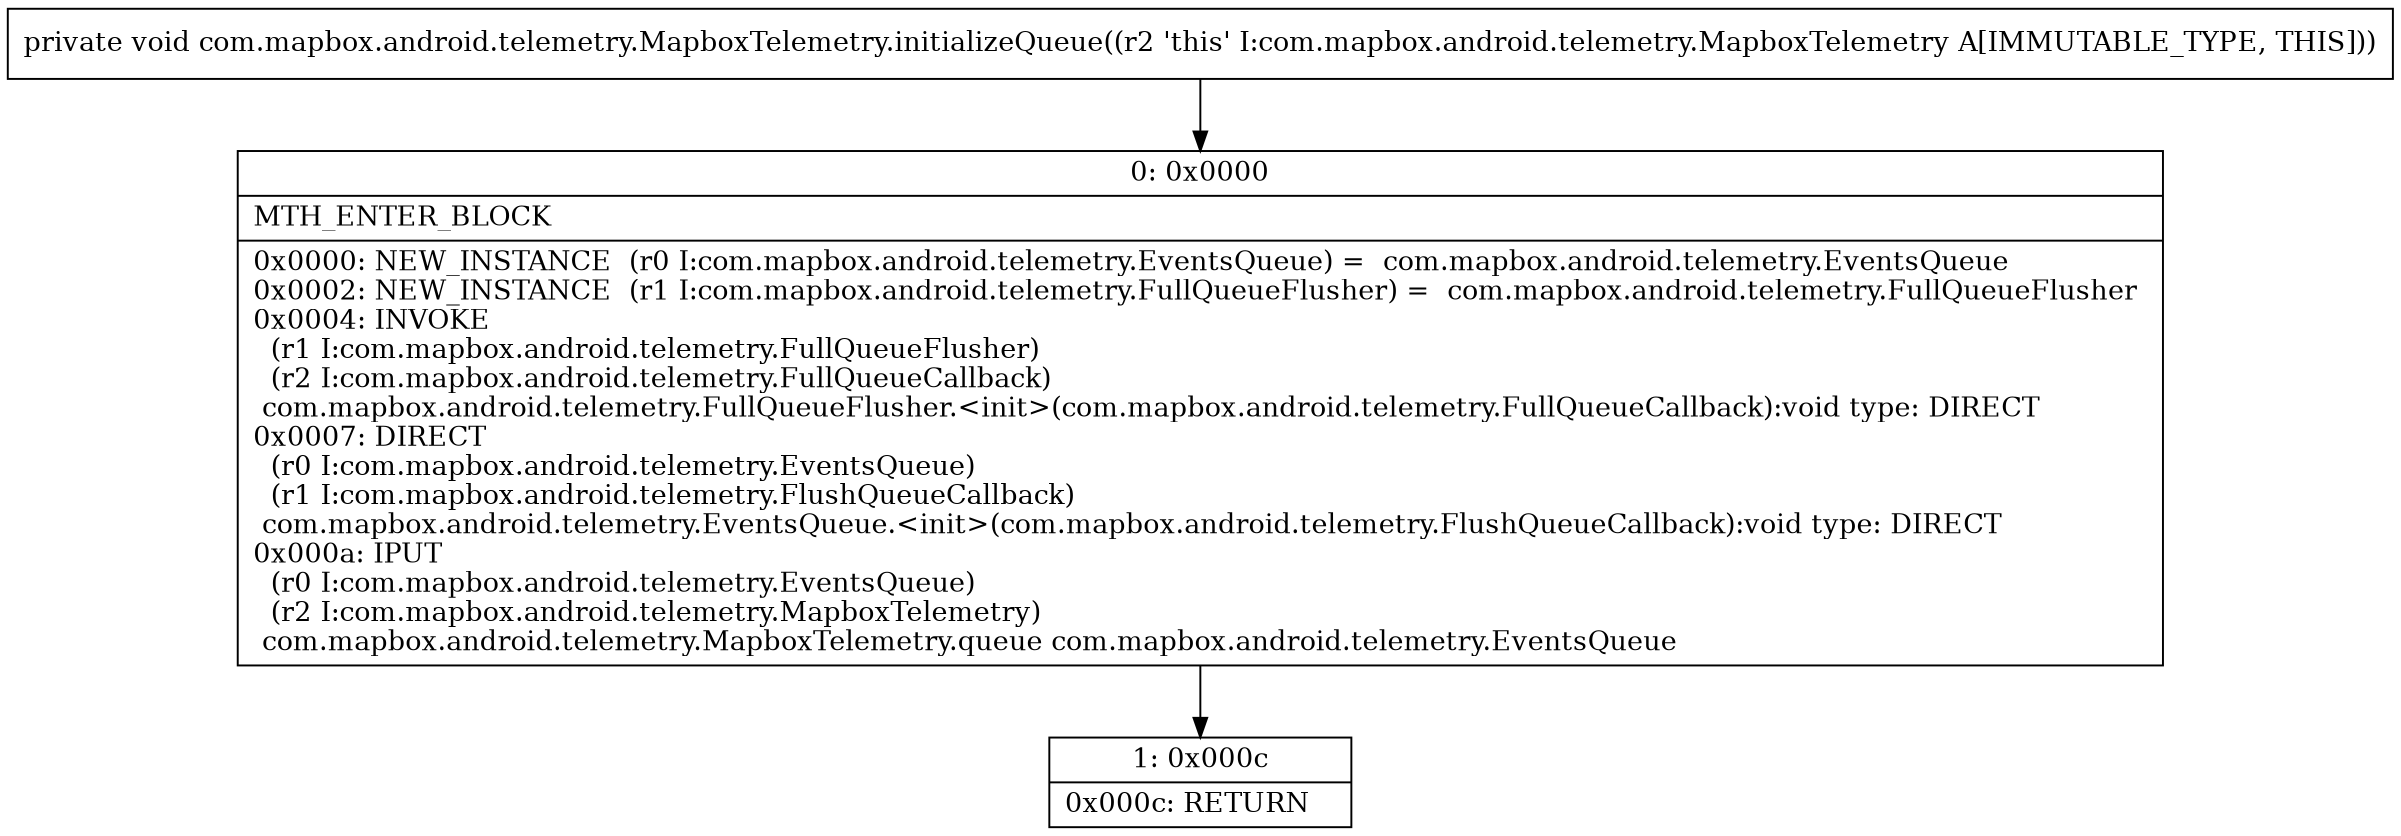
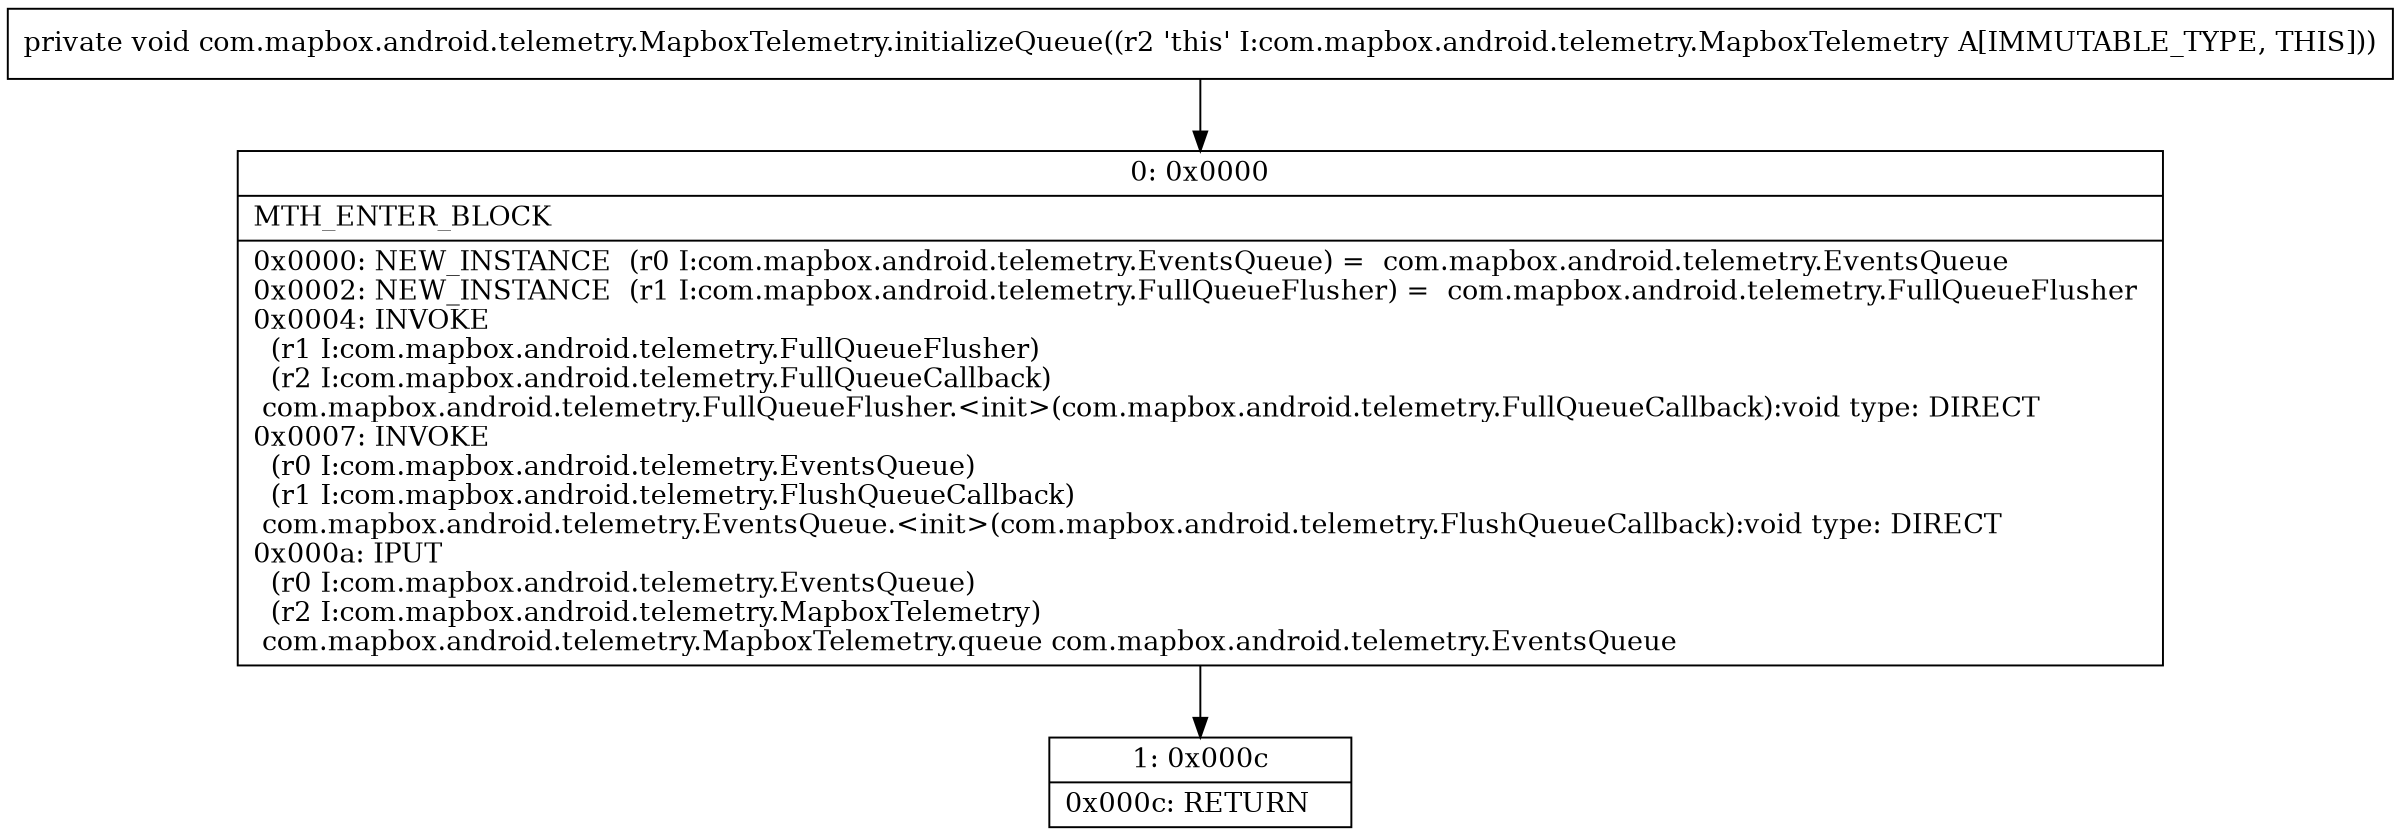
(379, 437) -> (381, 437)
